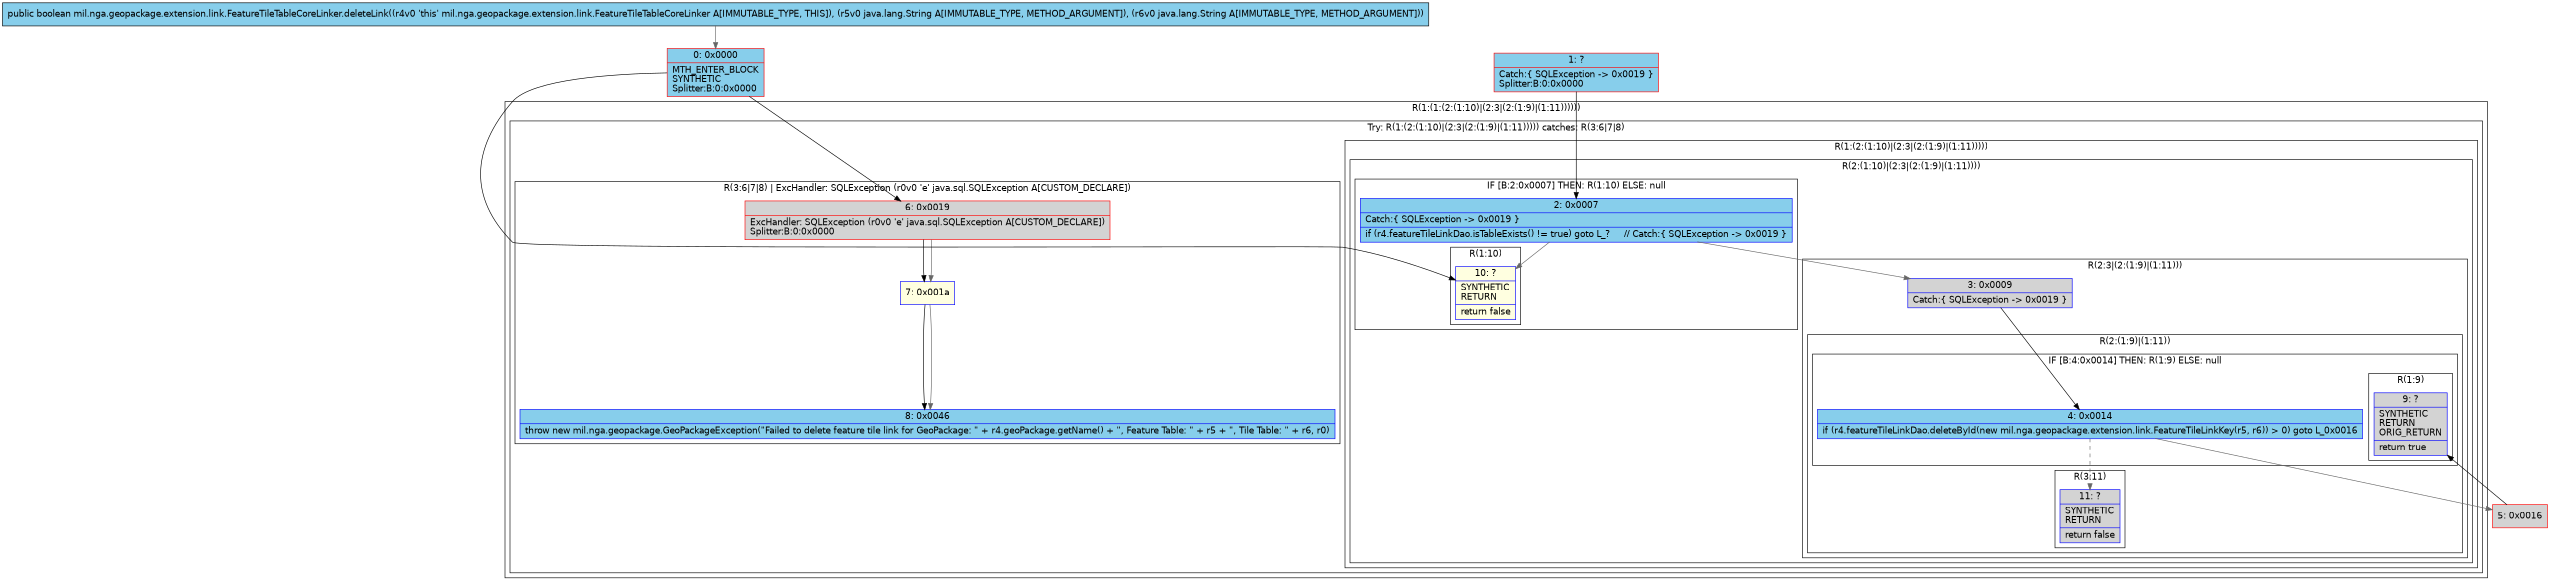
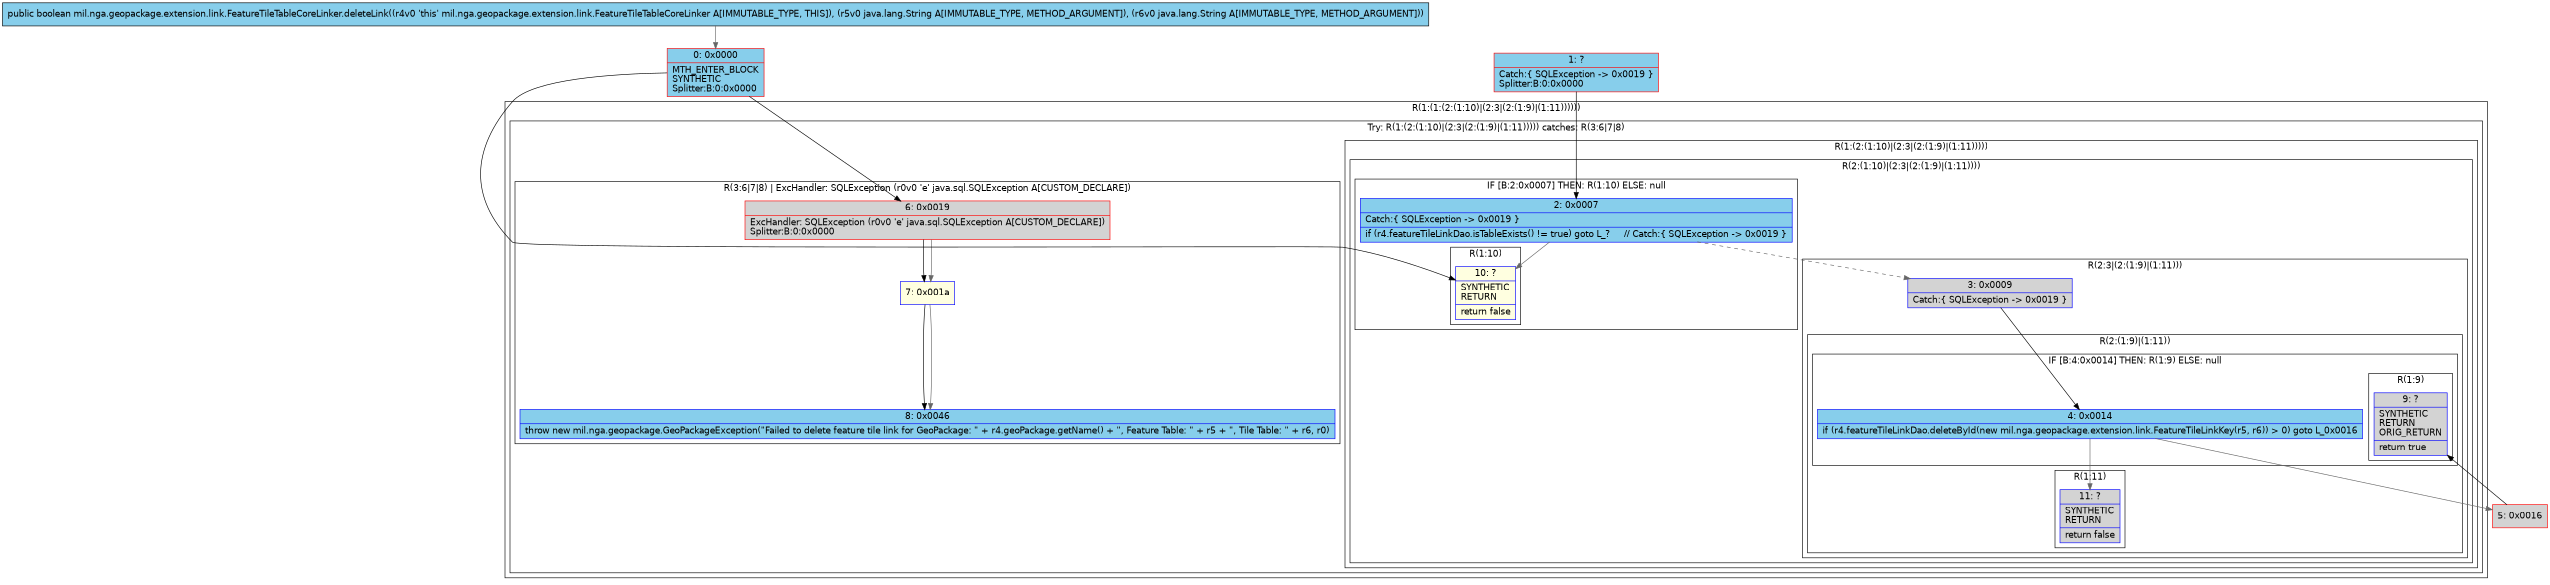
(1790, 258) -> (1790, 258)
(2090, 461) -> (2090, 461)
(2090, 478) -> (2090, 478)
